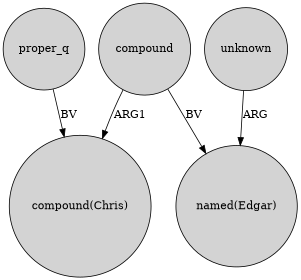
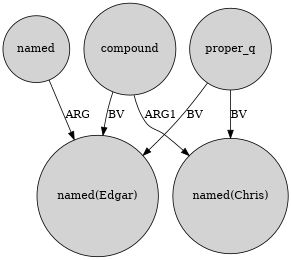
(246, 49) -> (36, 49)
none -> (180, 118)
(80, 206) -> (231, 196)
